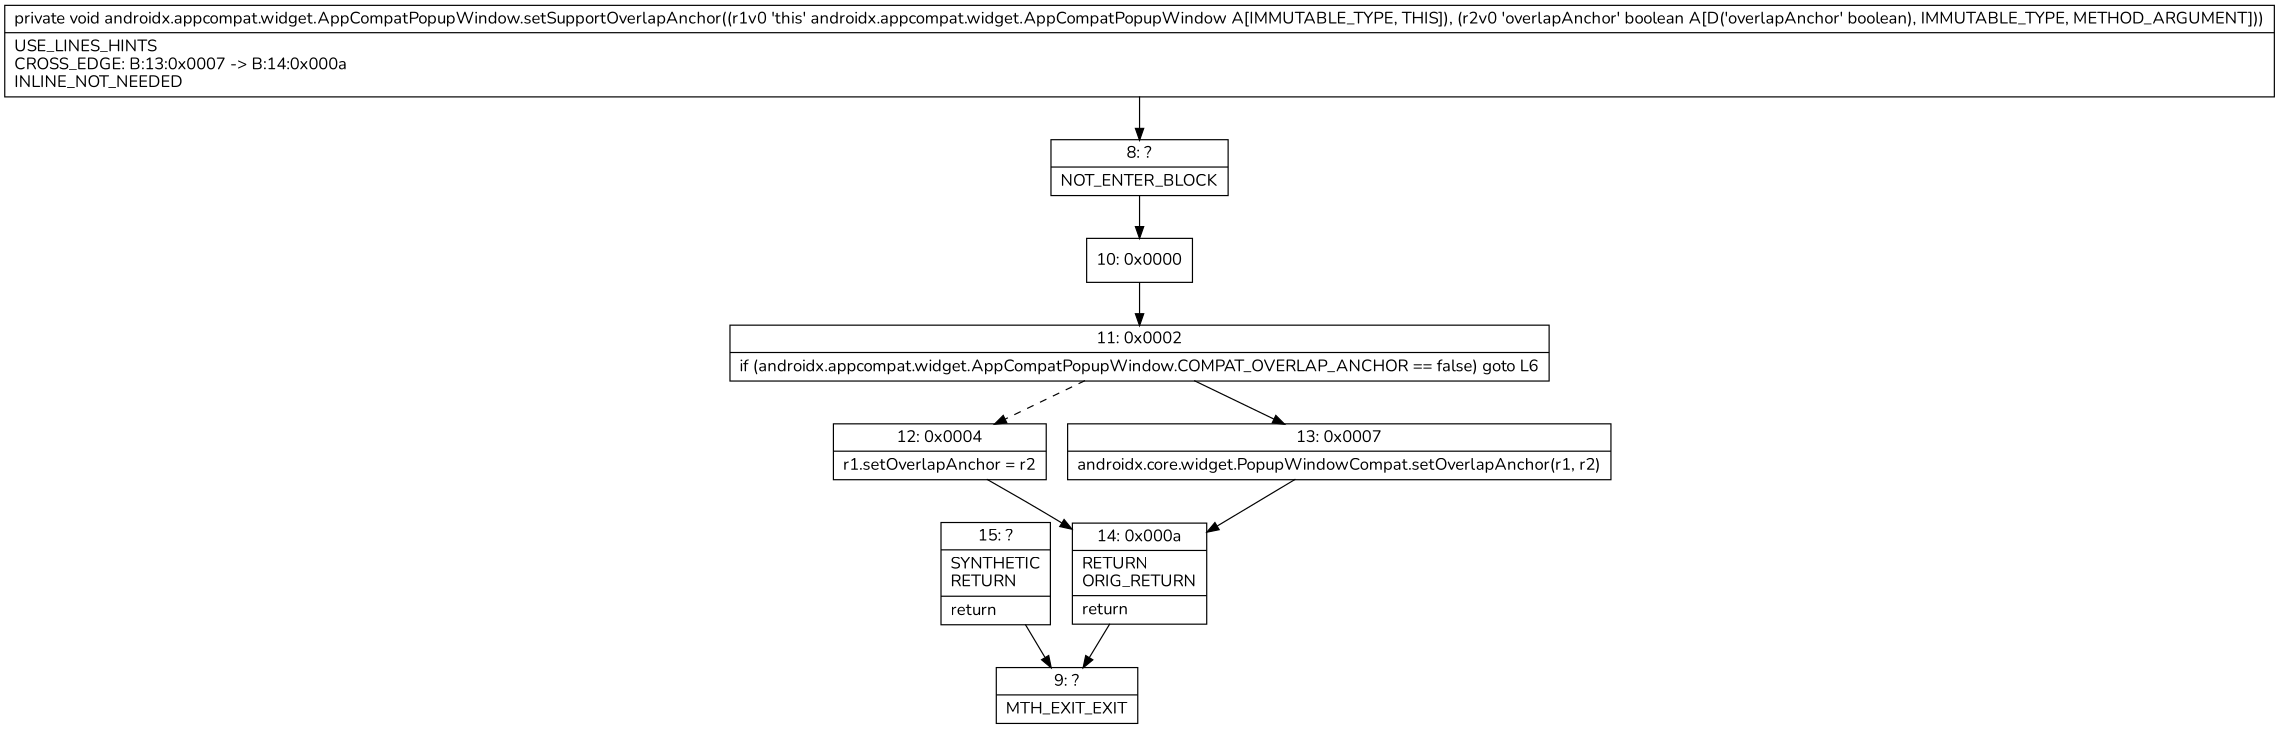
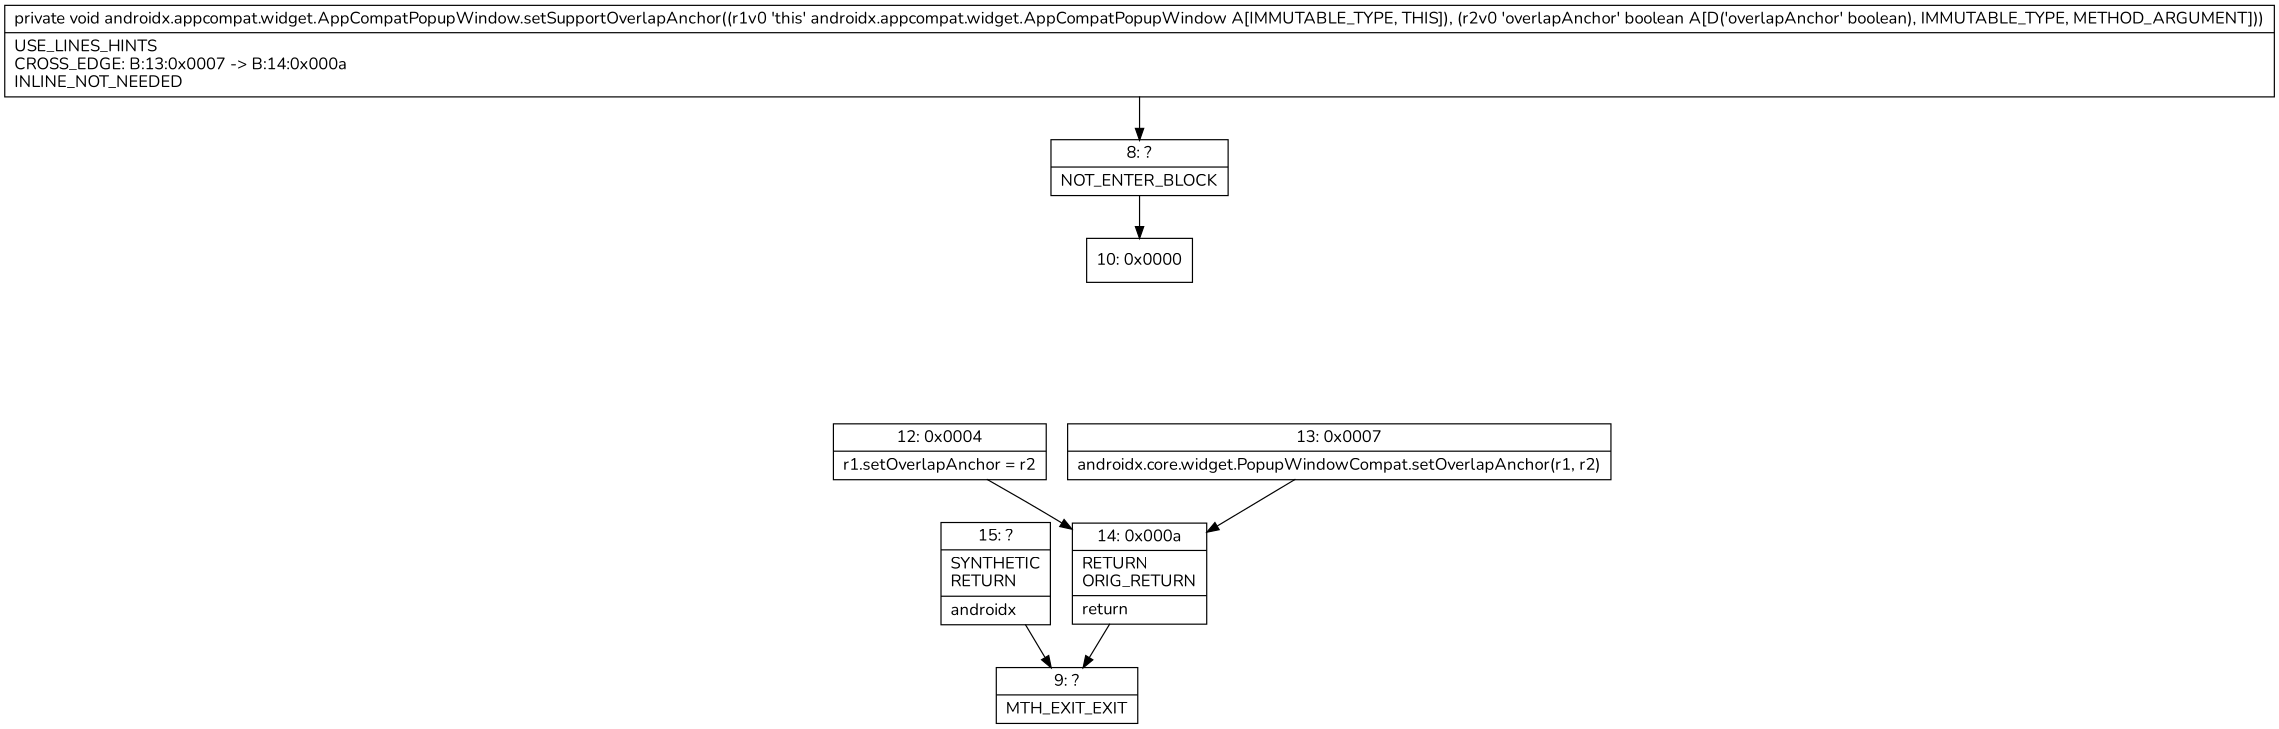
(1140, 353) -> none
(974, 610) -> (984, 610)
